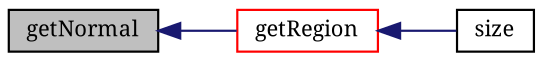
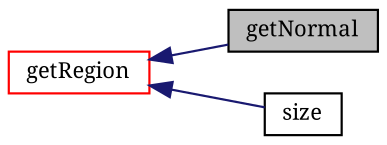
(209, 31) -> (200, 50)
